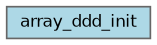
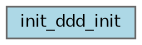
(79, 23) -> (71, 23)
